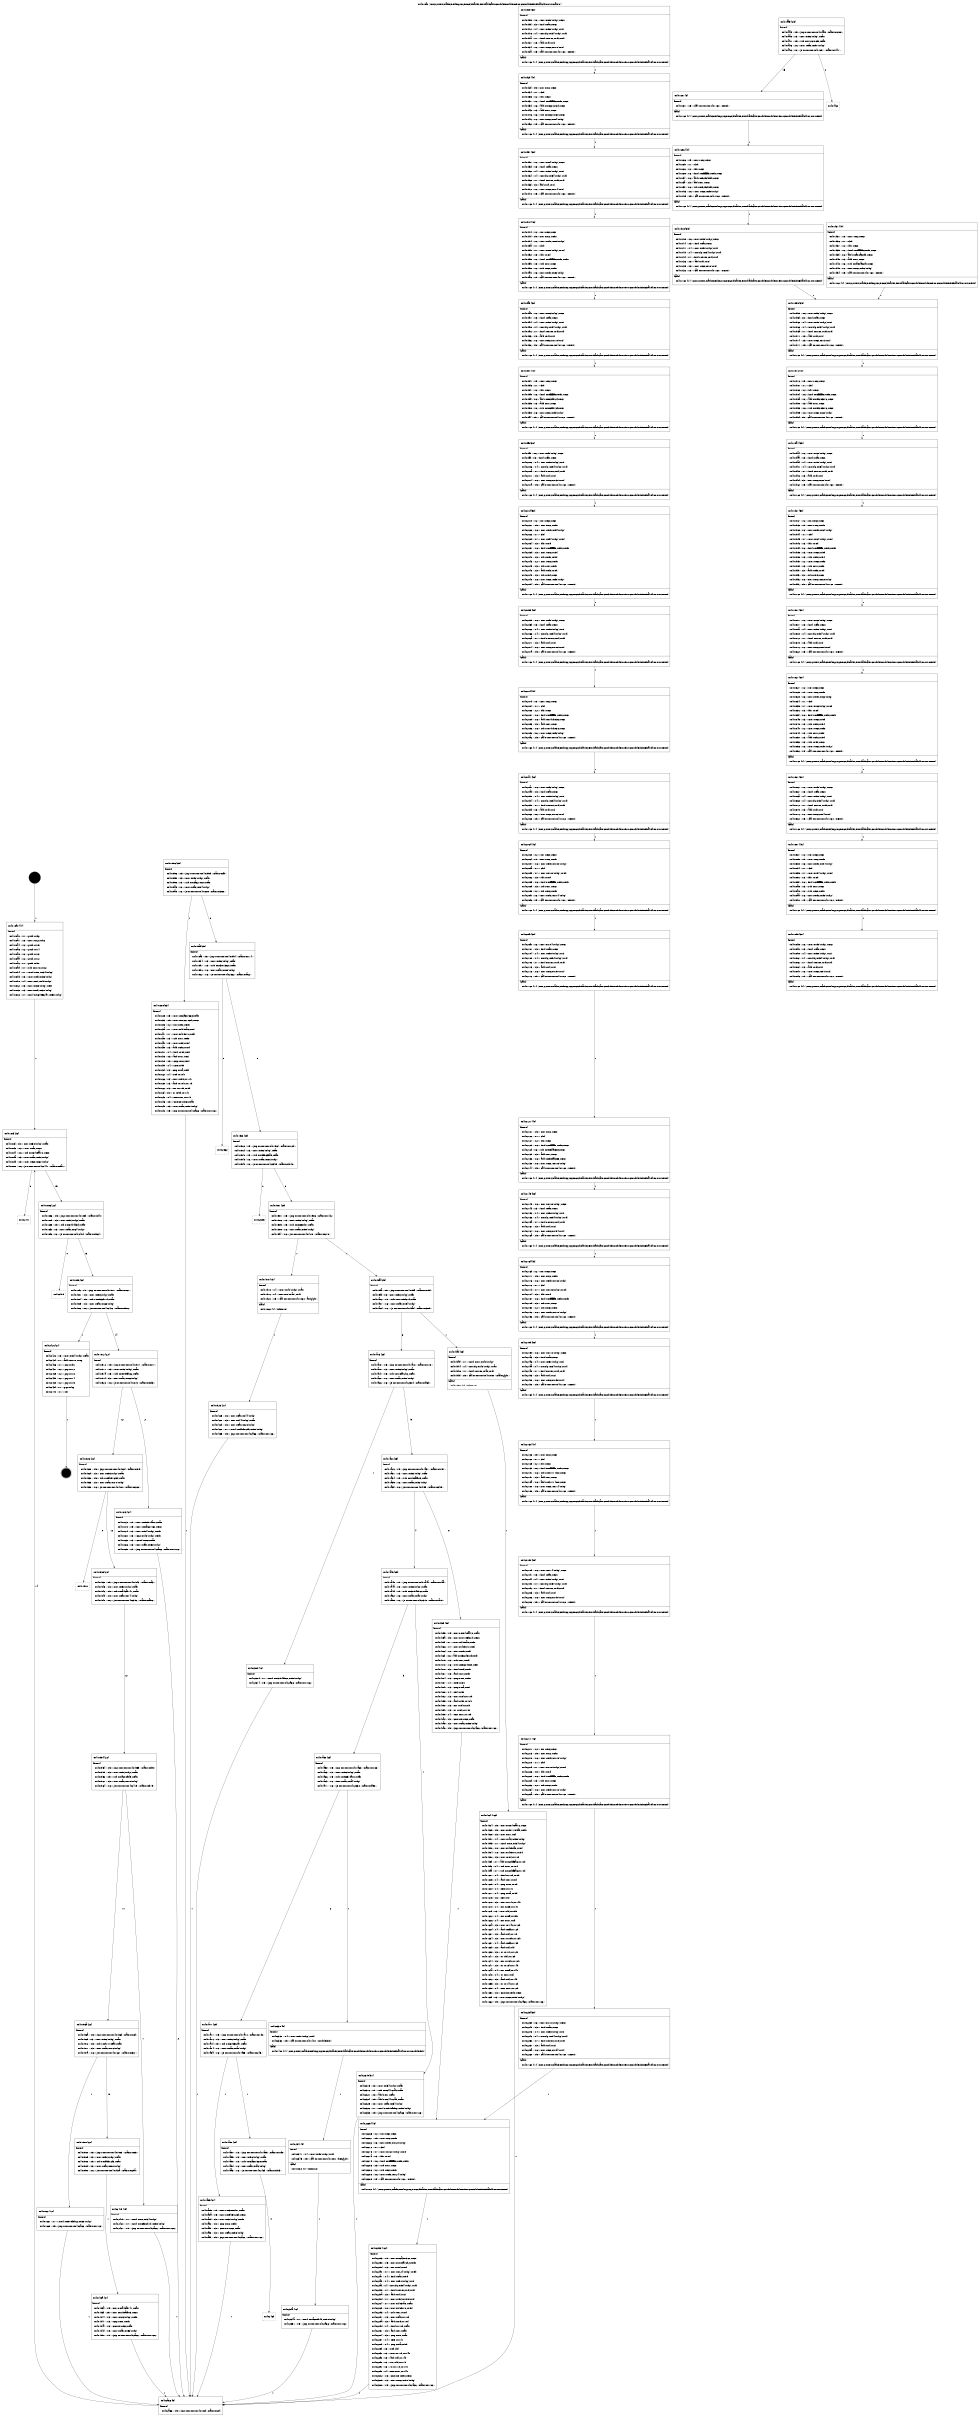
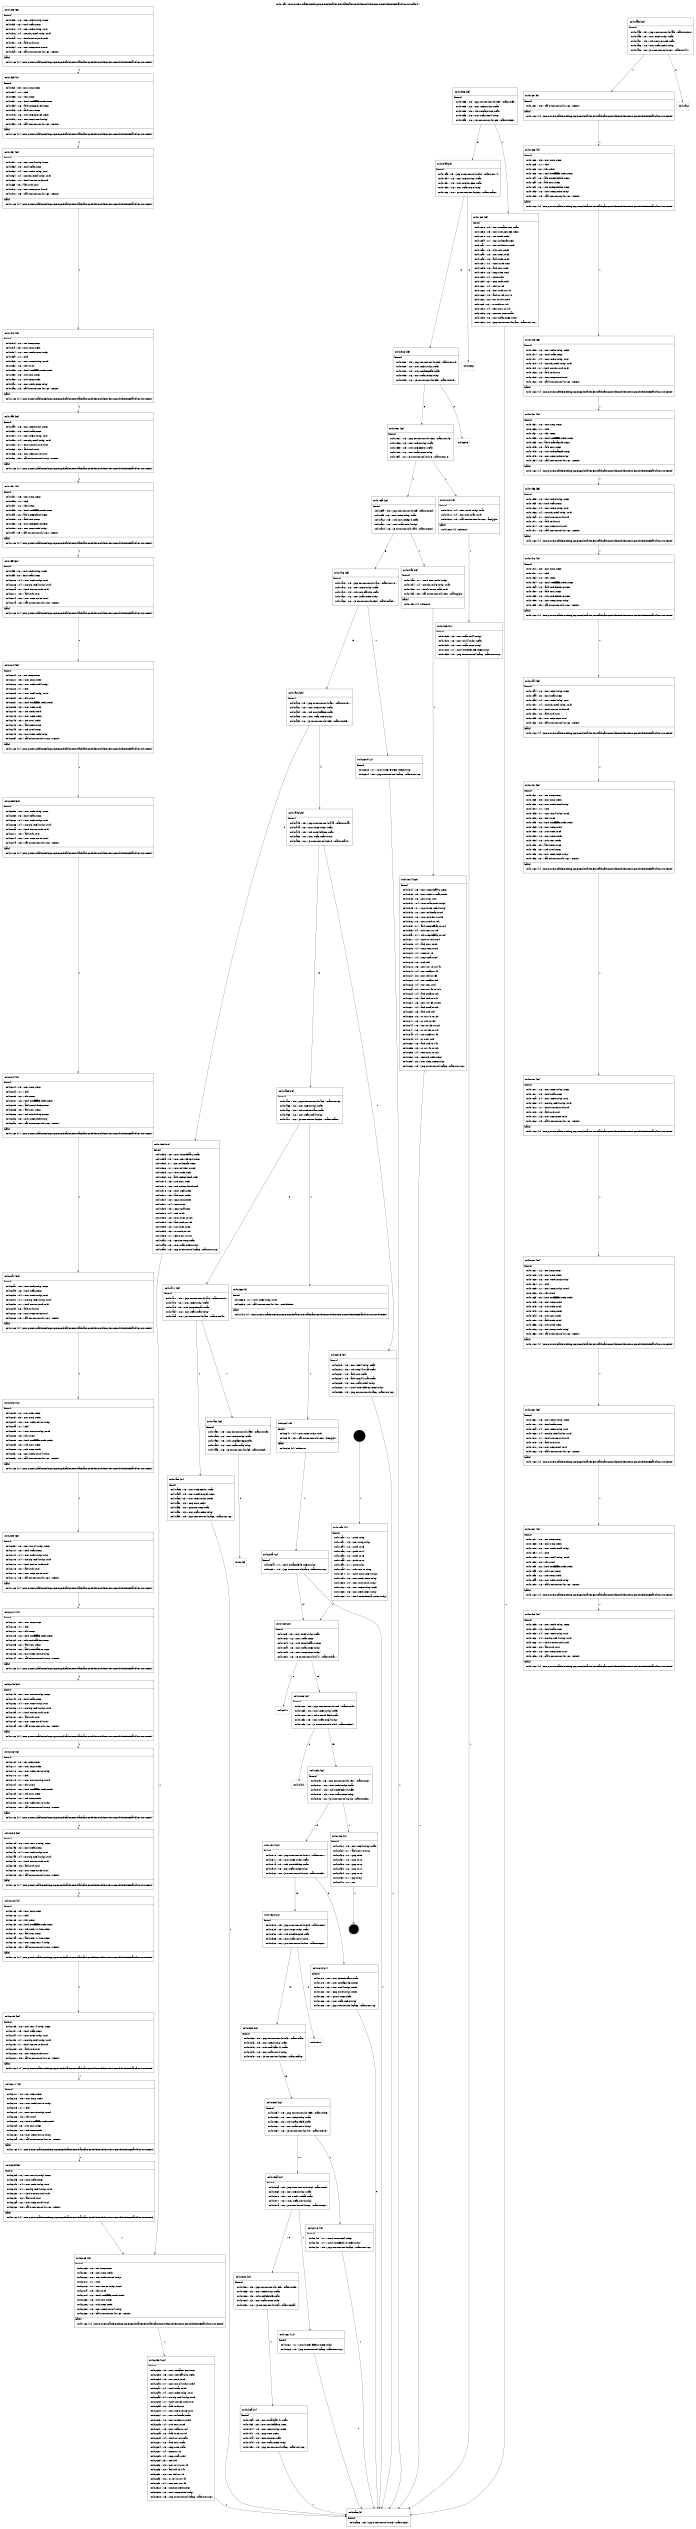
(783, 70) -> (633, 70)
(804, 292) -> (599, 402)
(35, 1836) -> (300, 1596)
